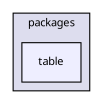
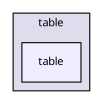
(51, 24) -> (51, 24)
